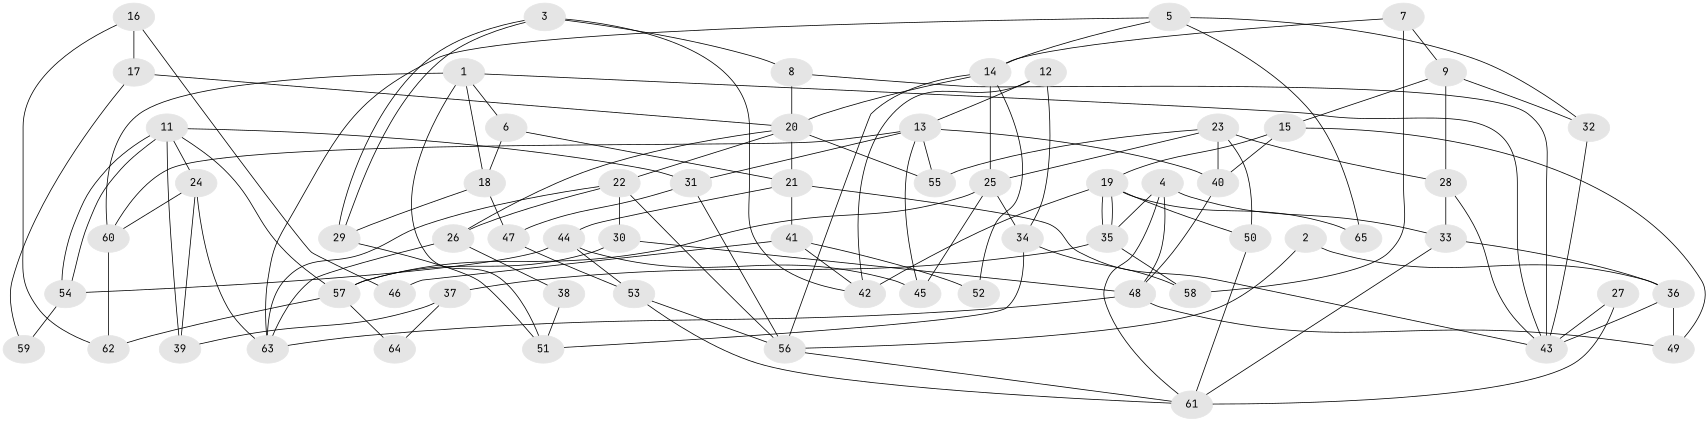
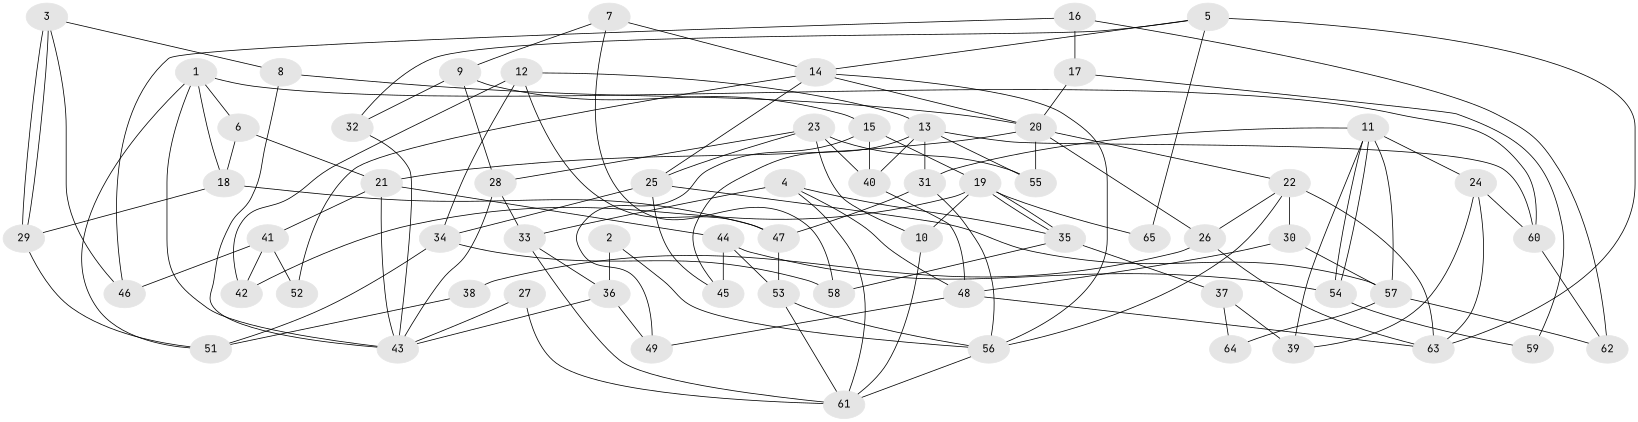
(746, 110) -> (66, 162)
none -> (595, 194)
(1250, 239) -> (922, 239)
